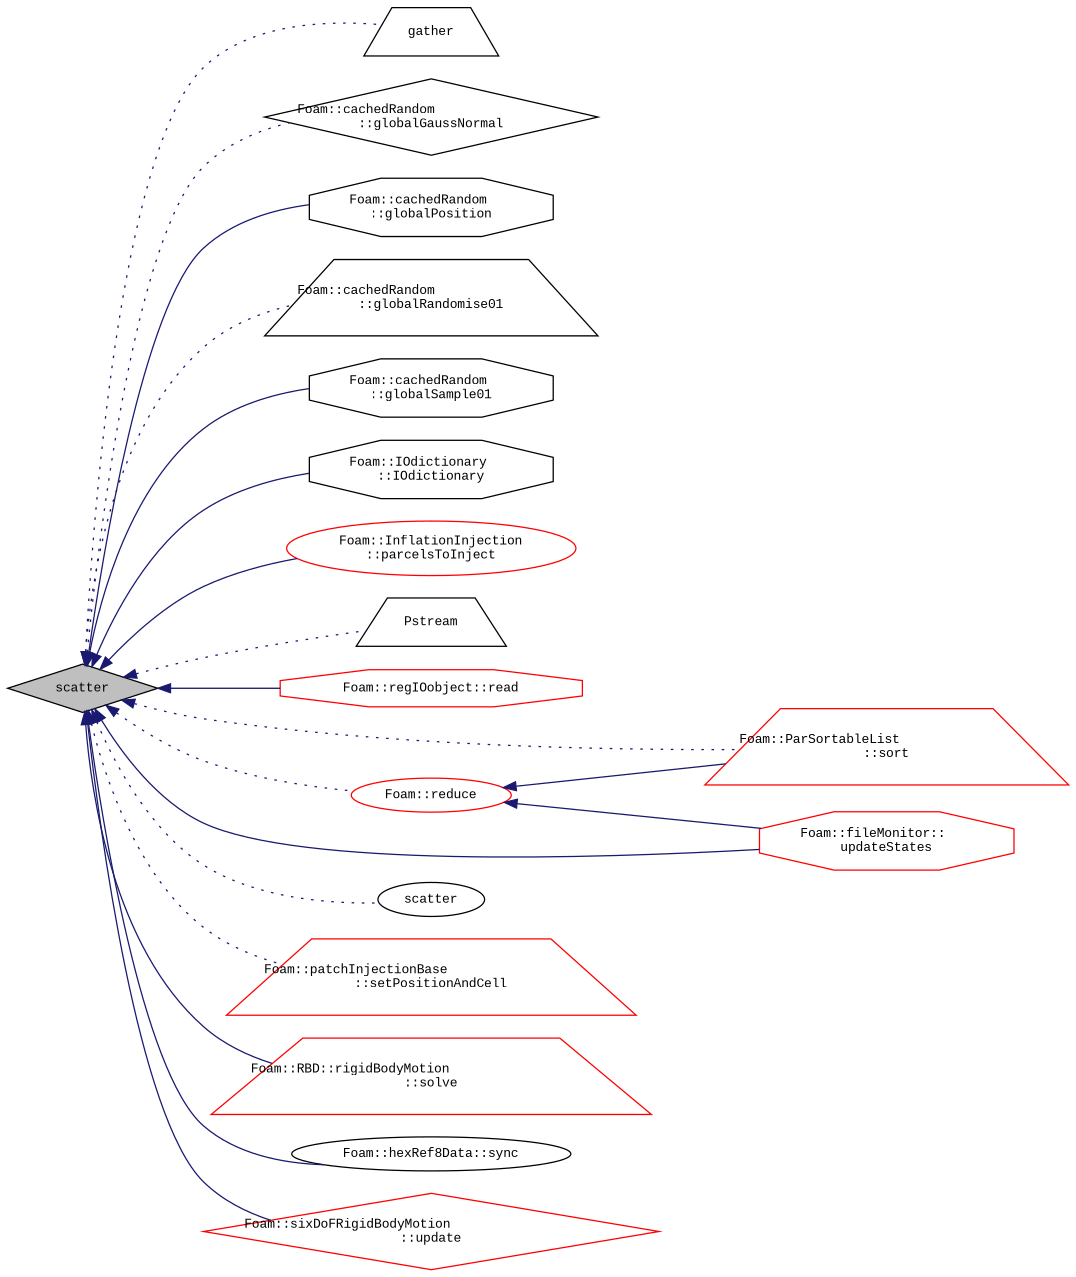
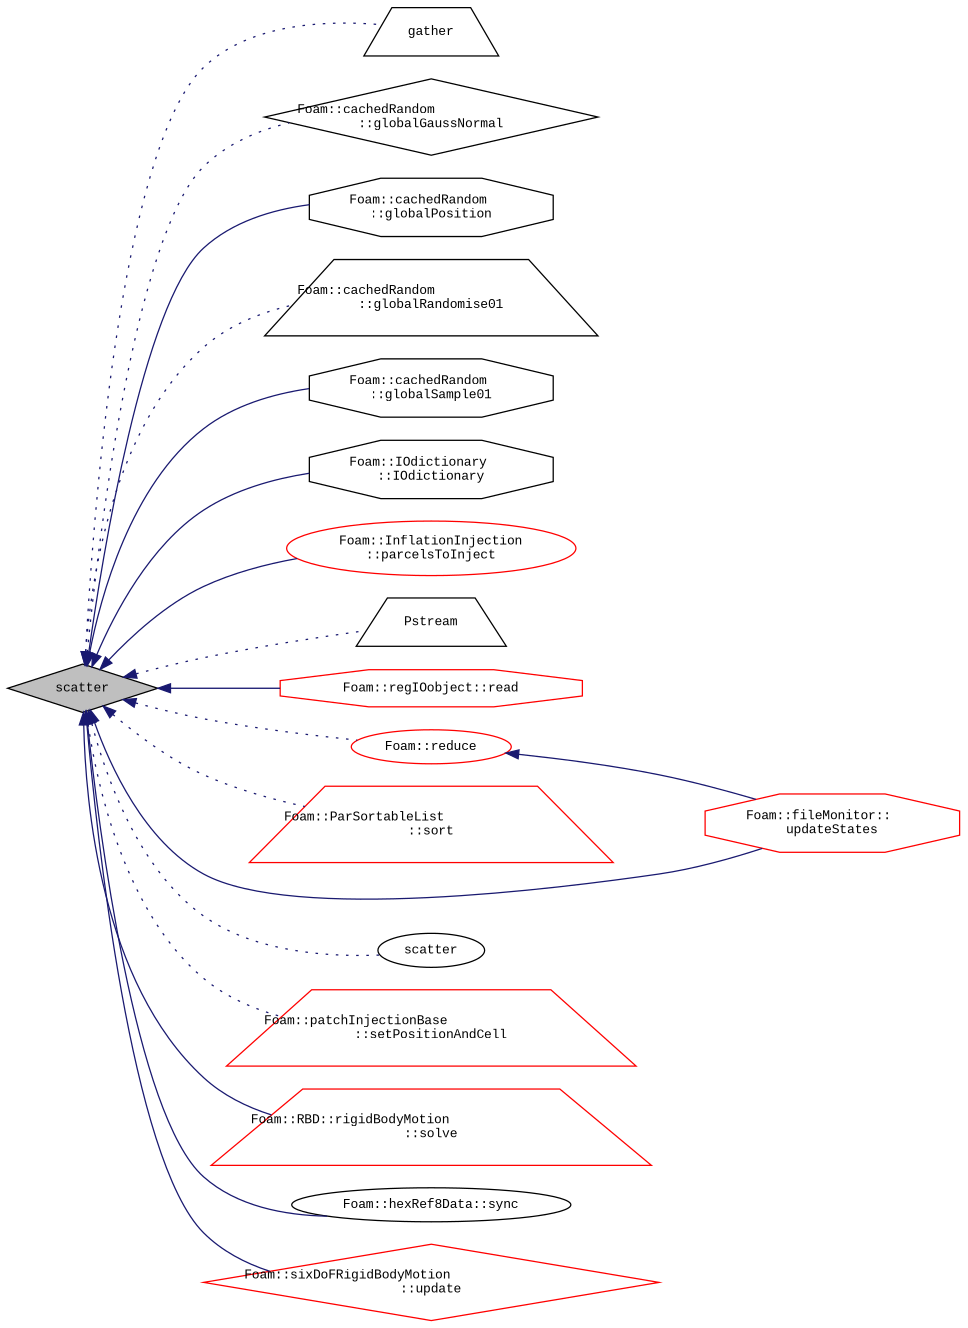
(621, 775) -> none
